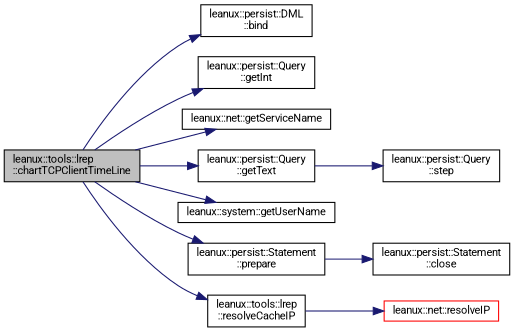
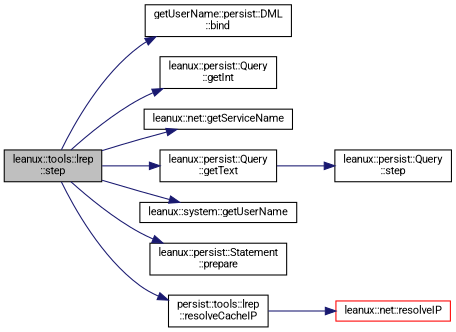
(256, 21) -> (218, 21)
(72, 166) -> (53, 166)
(441, 259) -> none
(256, 311) -> (218, 311)
